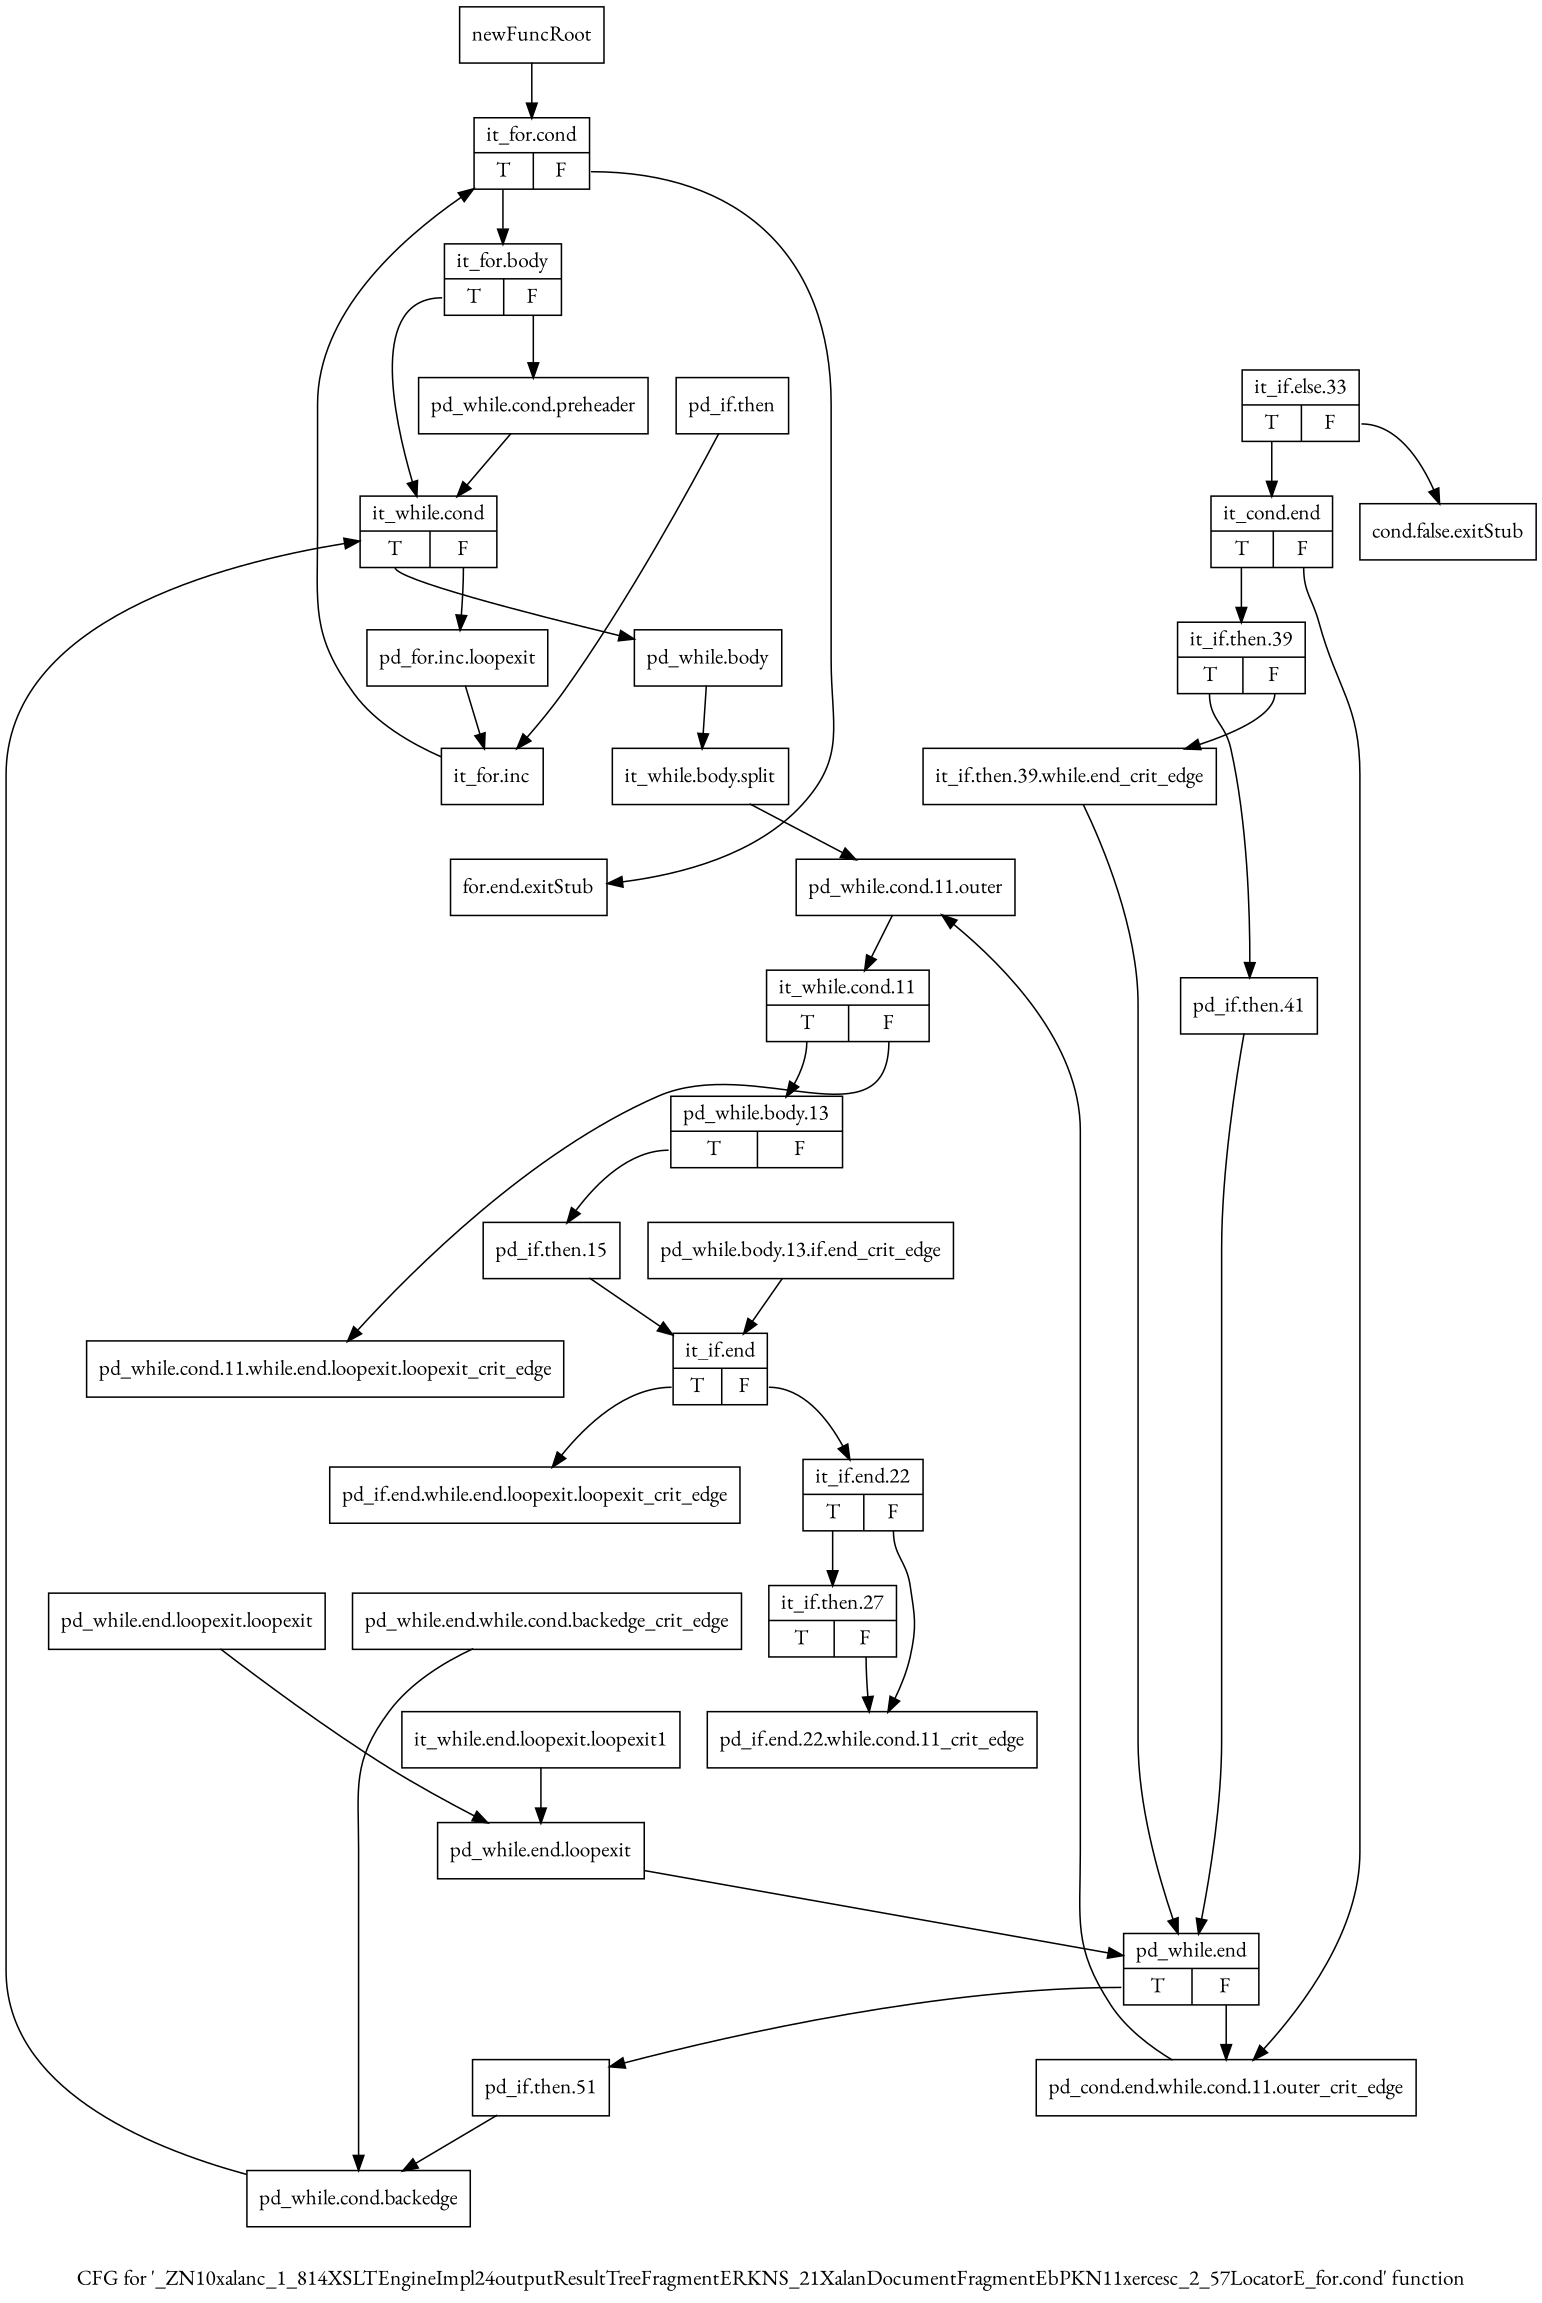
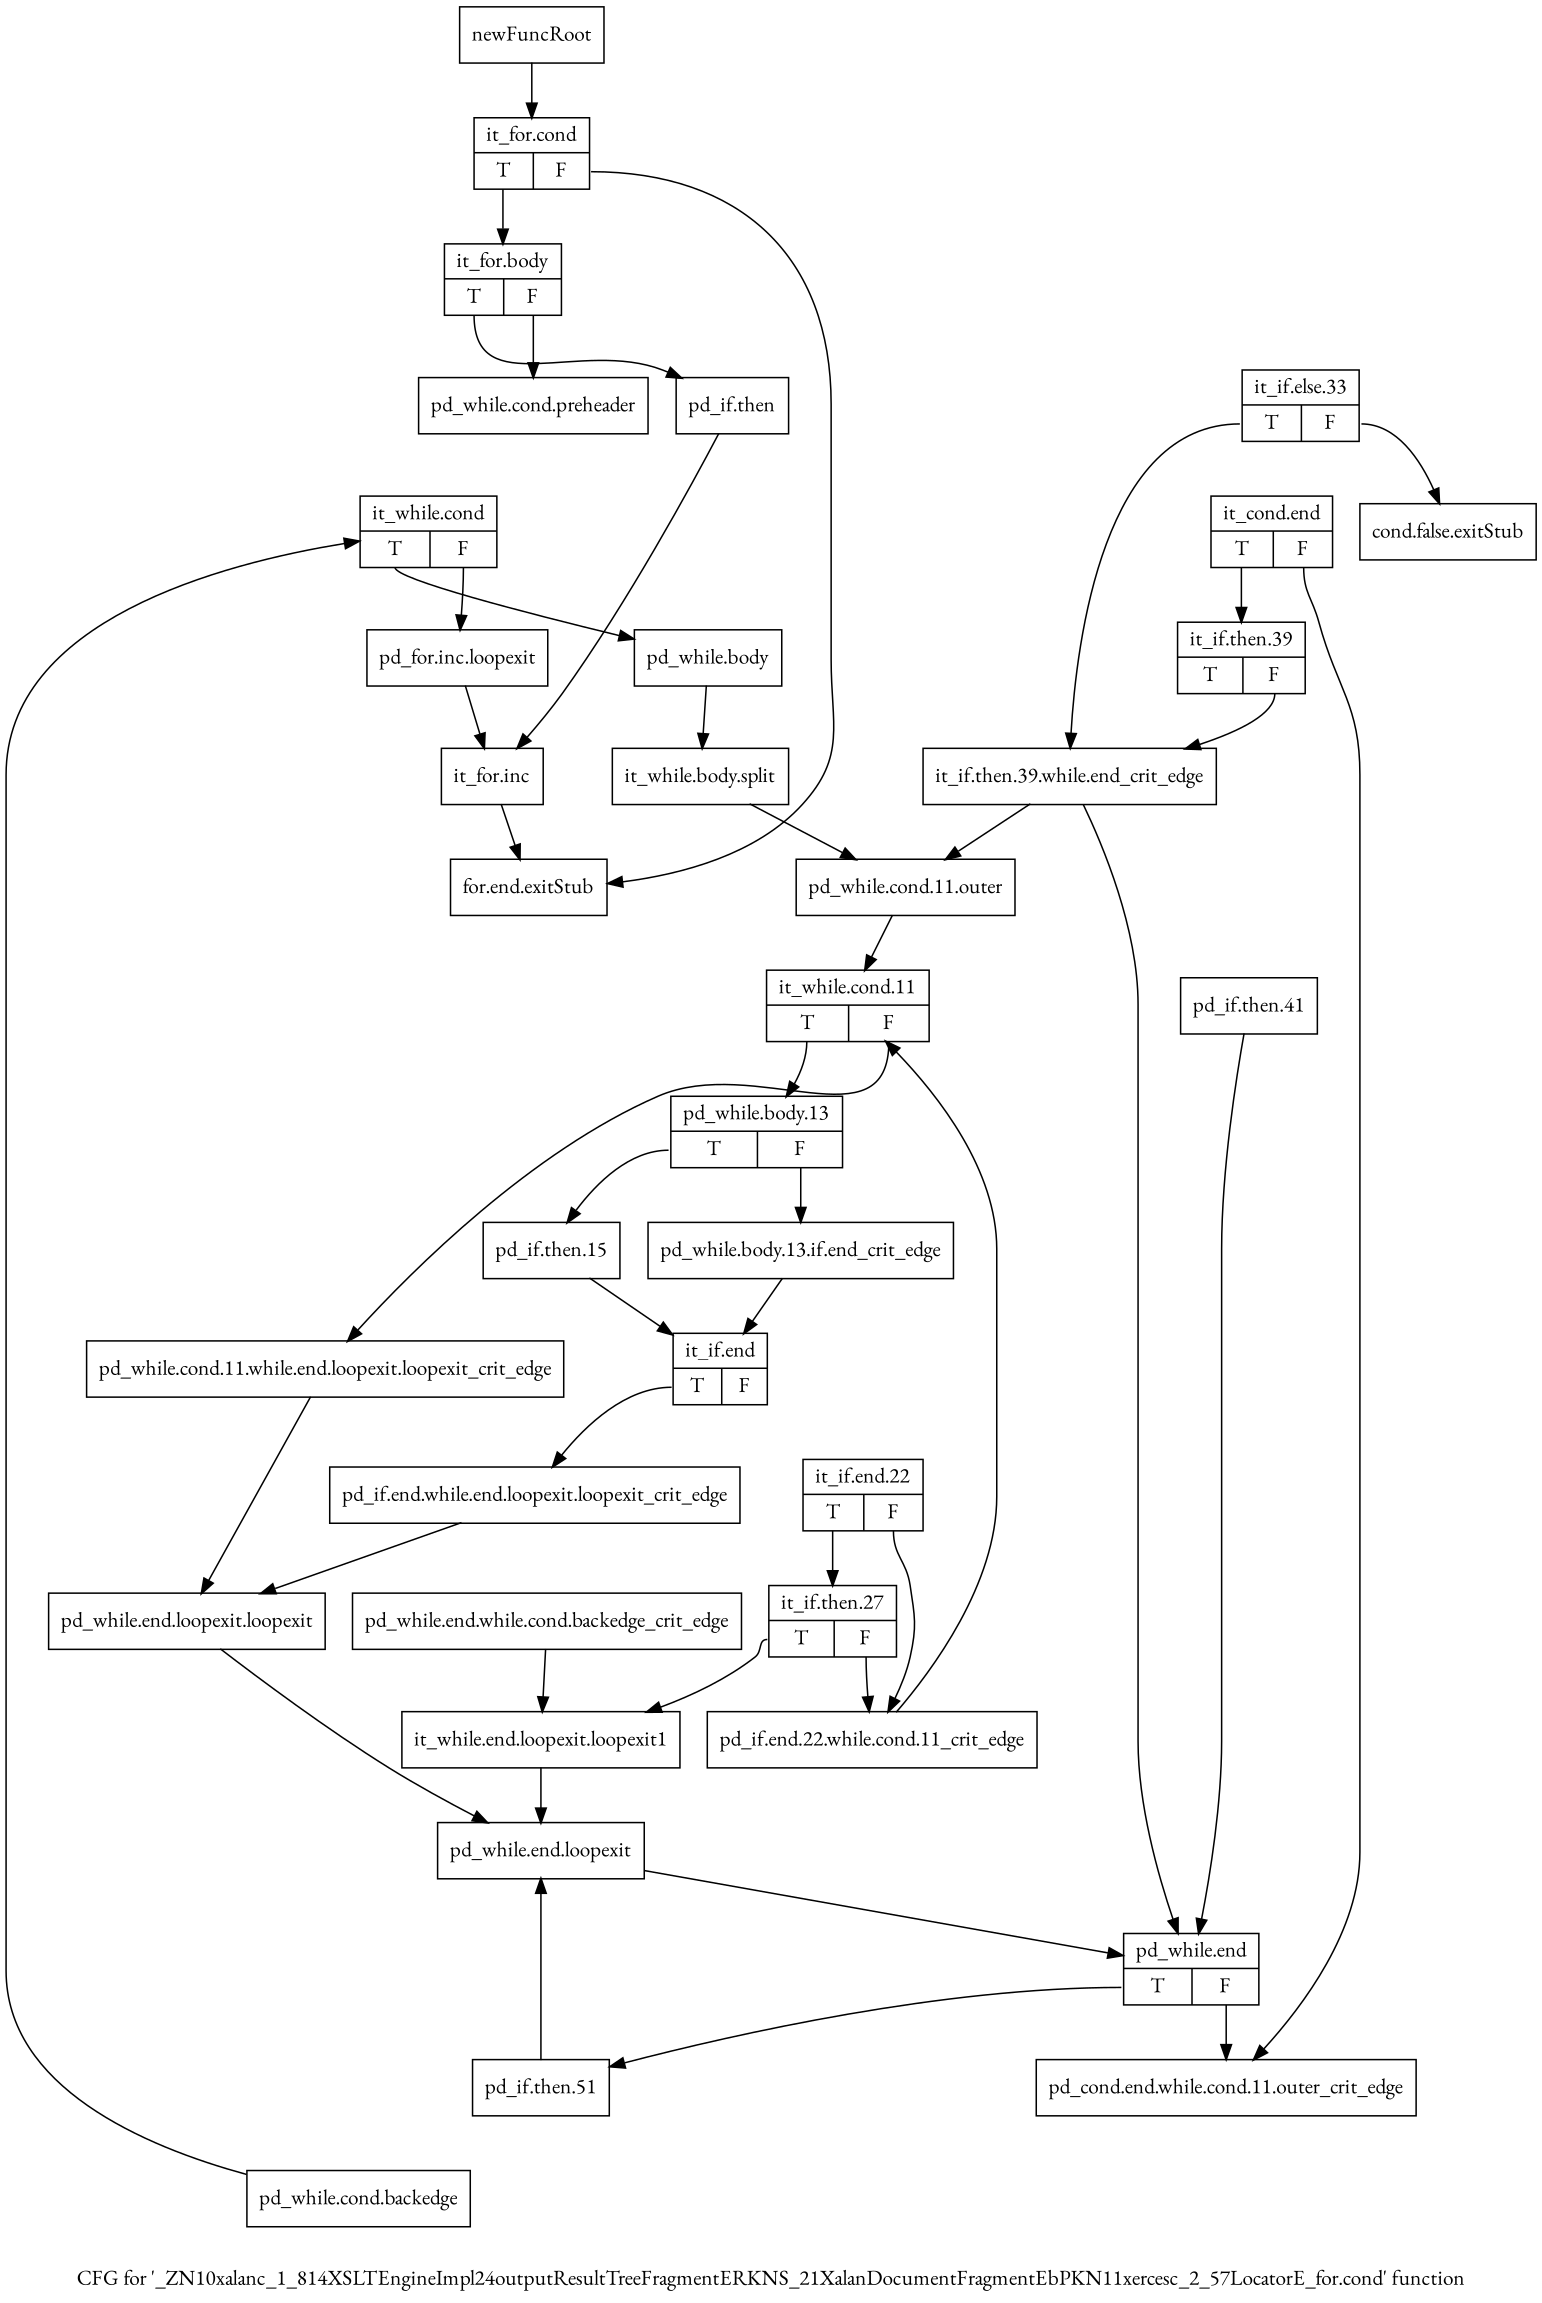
(393, 377) -> (557, 362)
(489, 459) -> none
(1272, 461) -> (1106, 545)
(318, 477) -> (508, 825)
(1243, 825) -> none
none -> (801, 1188)
none -> (997, 1381)
(813, 1407) -> none
(1080, 1488) -> (994, 827)
none -> (260, 1489)
none -> (368, 1556)
none -> (720, 1680)
(359, 1877) -> (544, 1673)
(457, 2139) -> (541, 1977)
